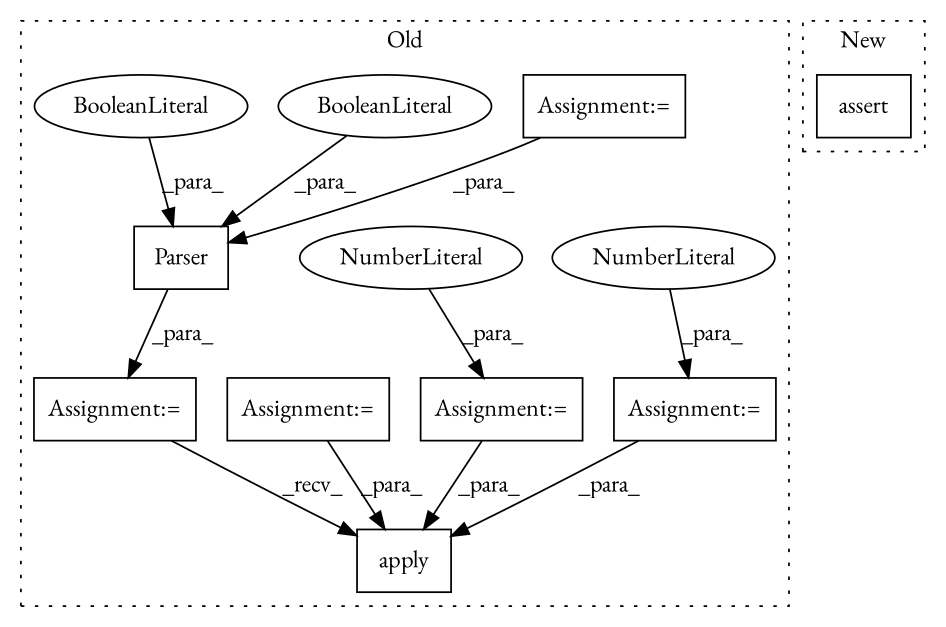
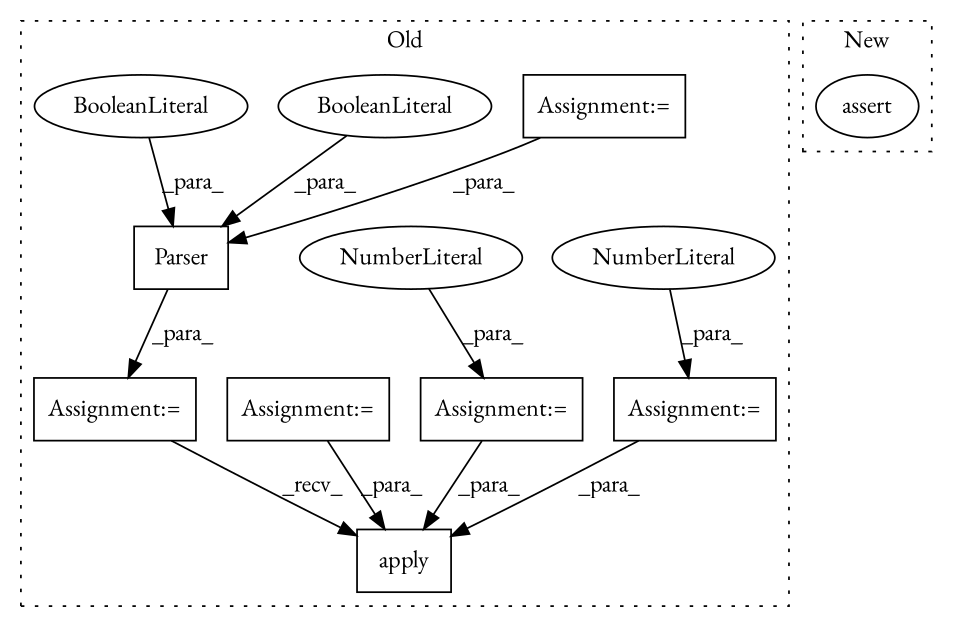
(864, 106) -> (867, 106)
